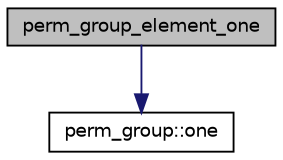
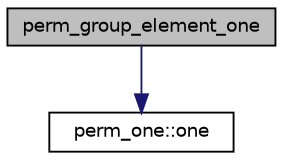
(141, 132) -> (141, 132)
